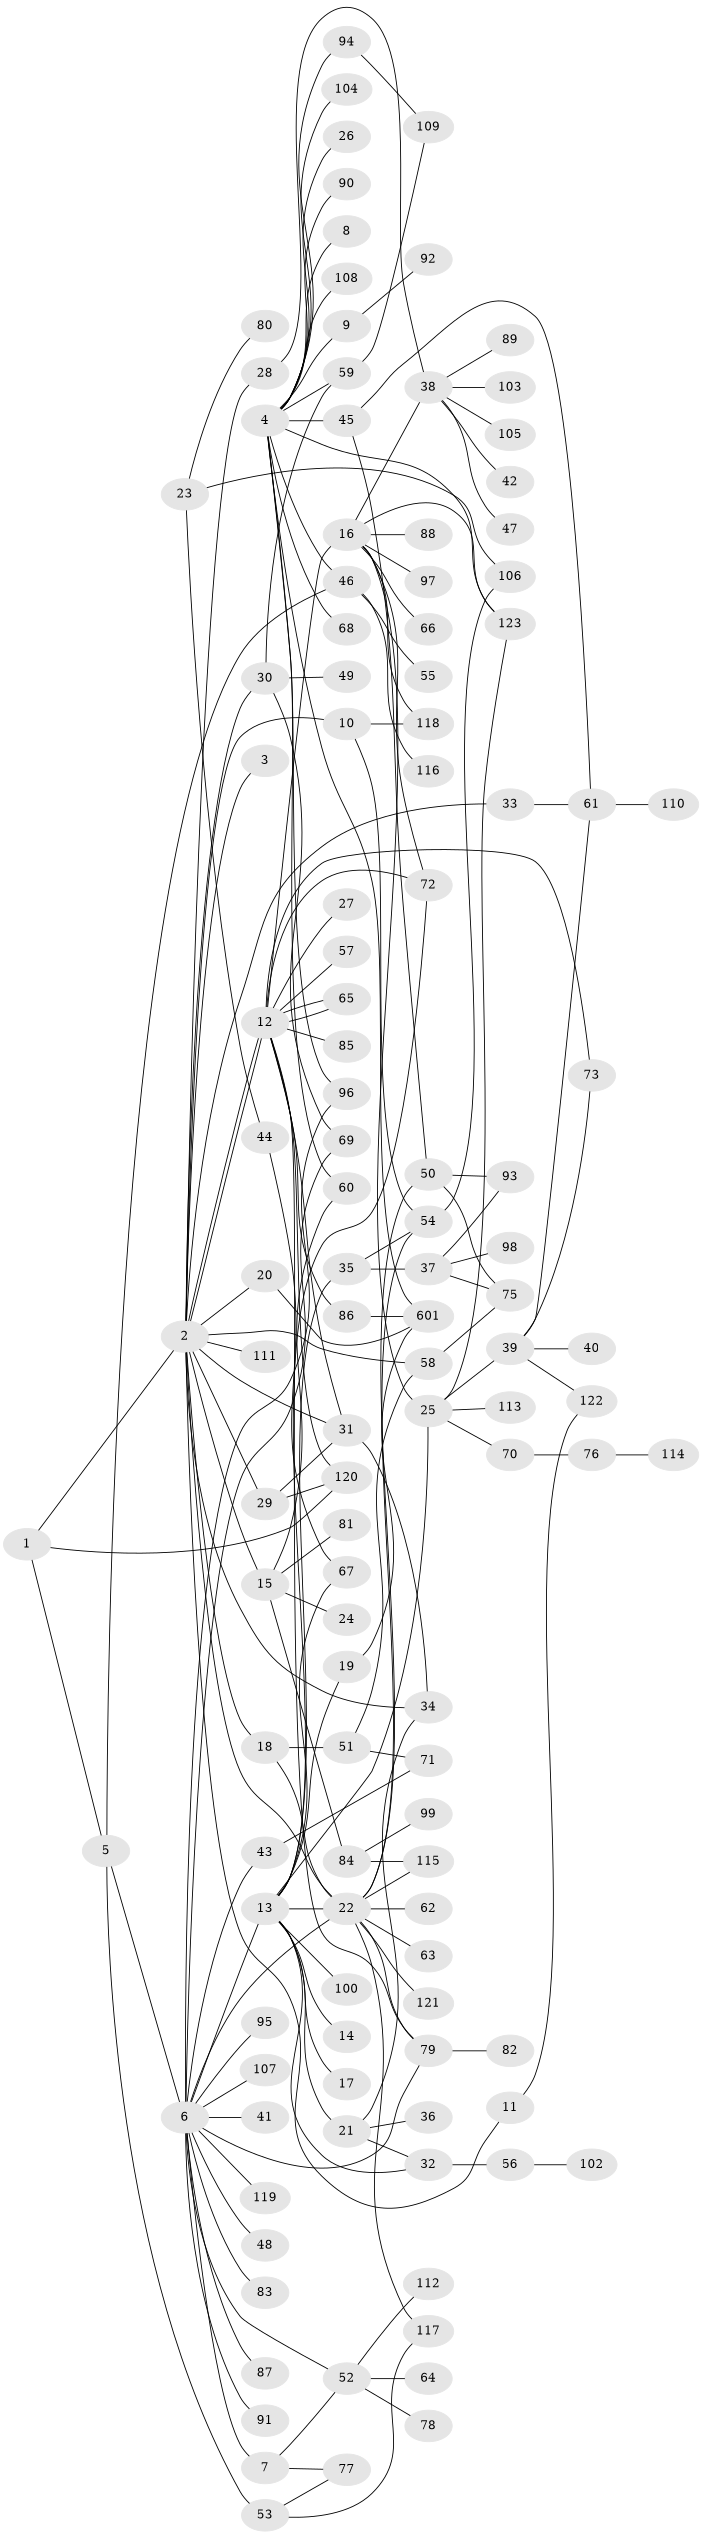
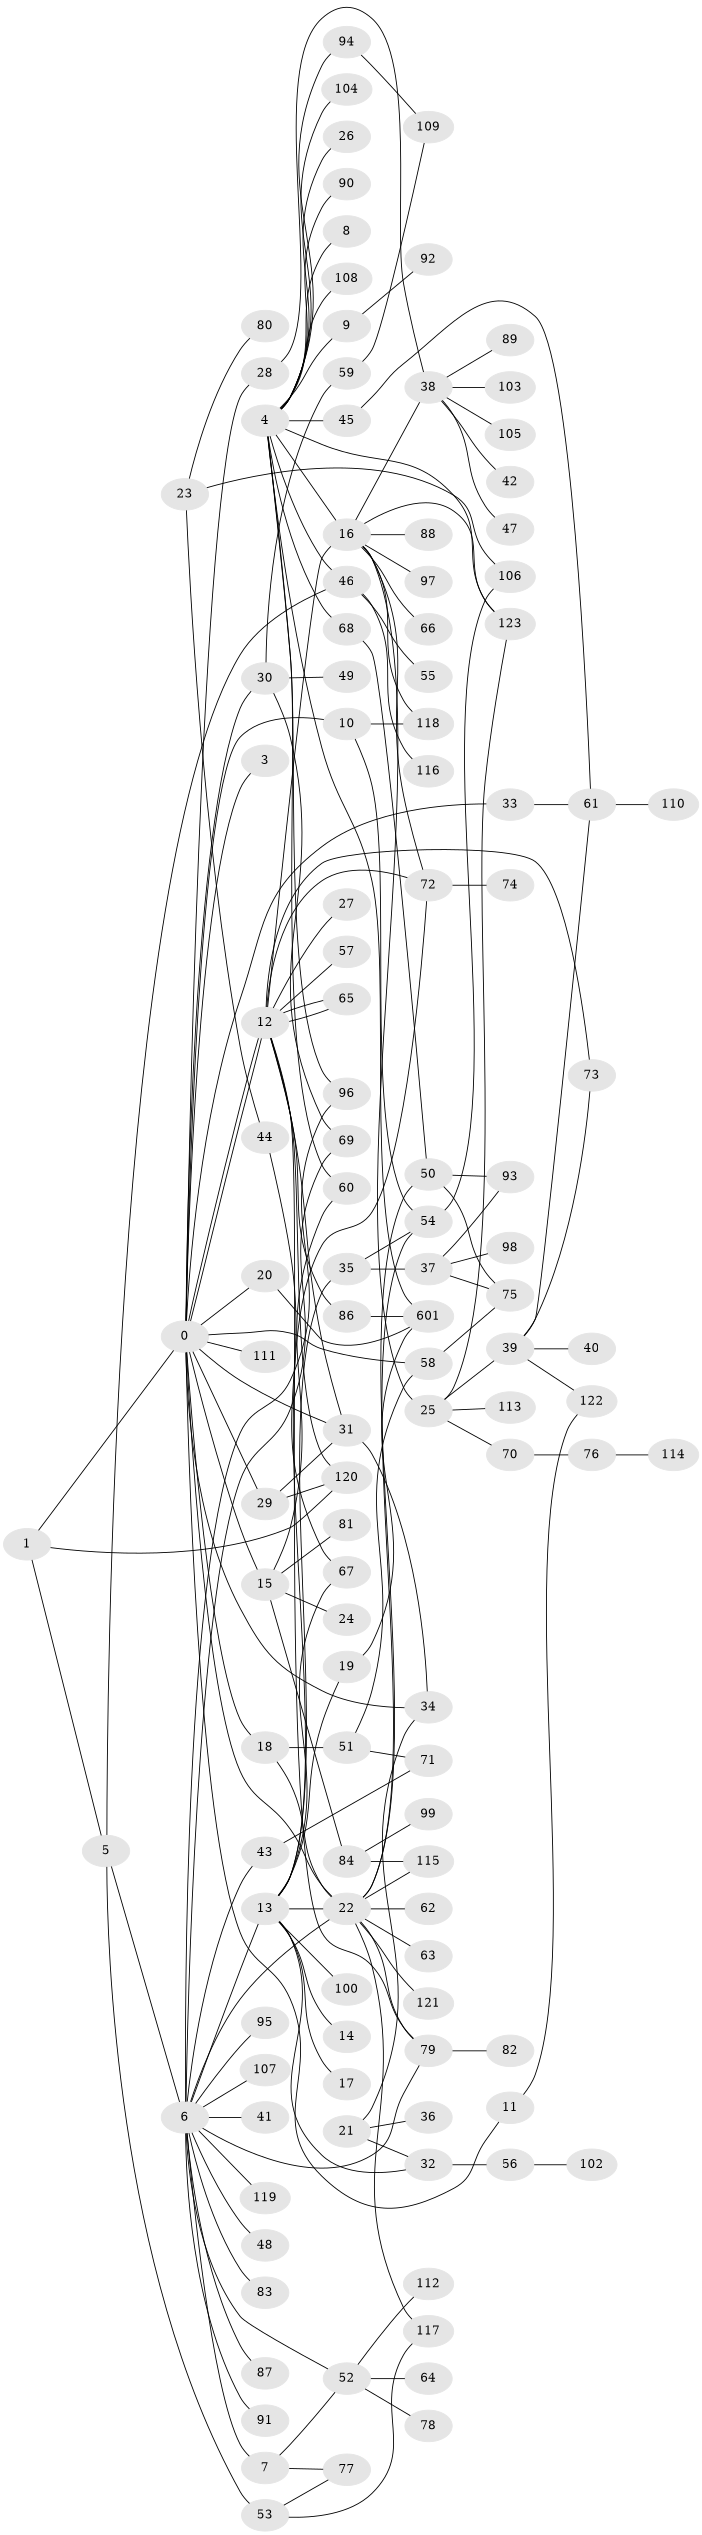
(306, 397) -> (306, 478)
(401, 869) -> (402, 898)
none -> (510, 885)
(347, 1046) -> none
(185, 1337) -> (185, 1337)
(402, 1679) -> none
(305, 2037) -> none
